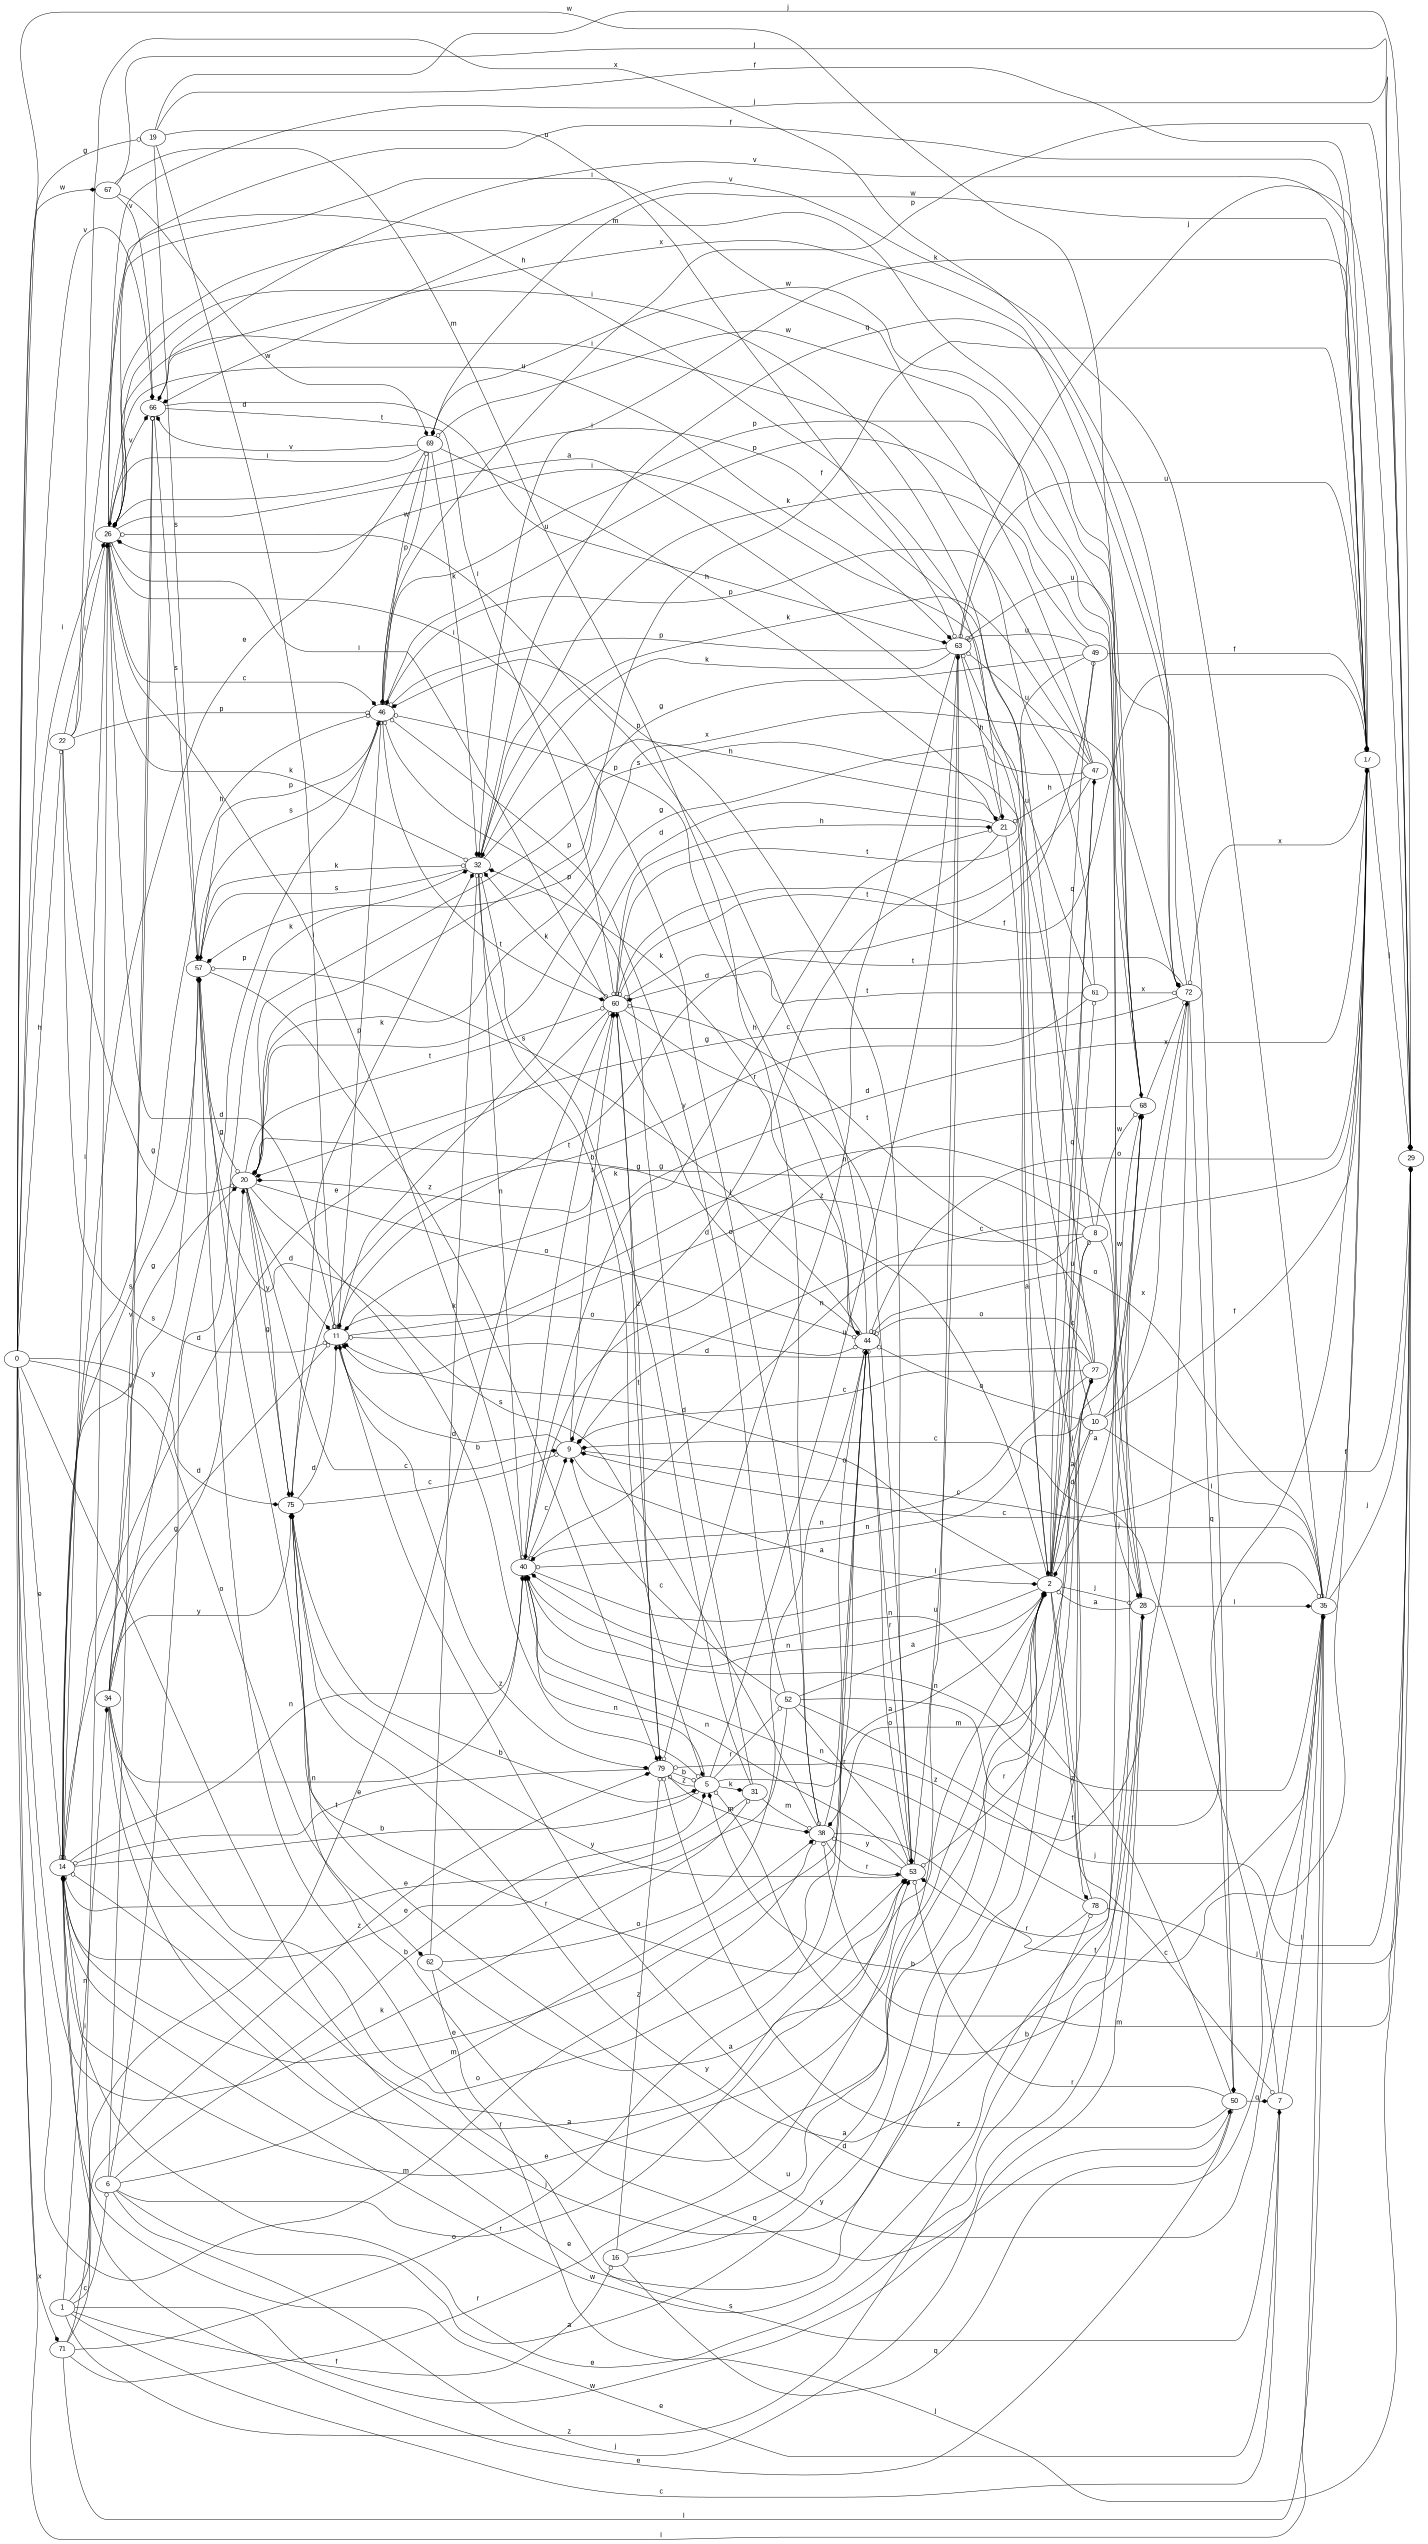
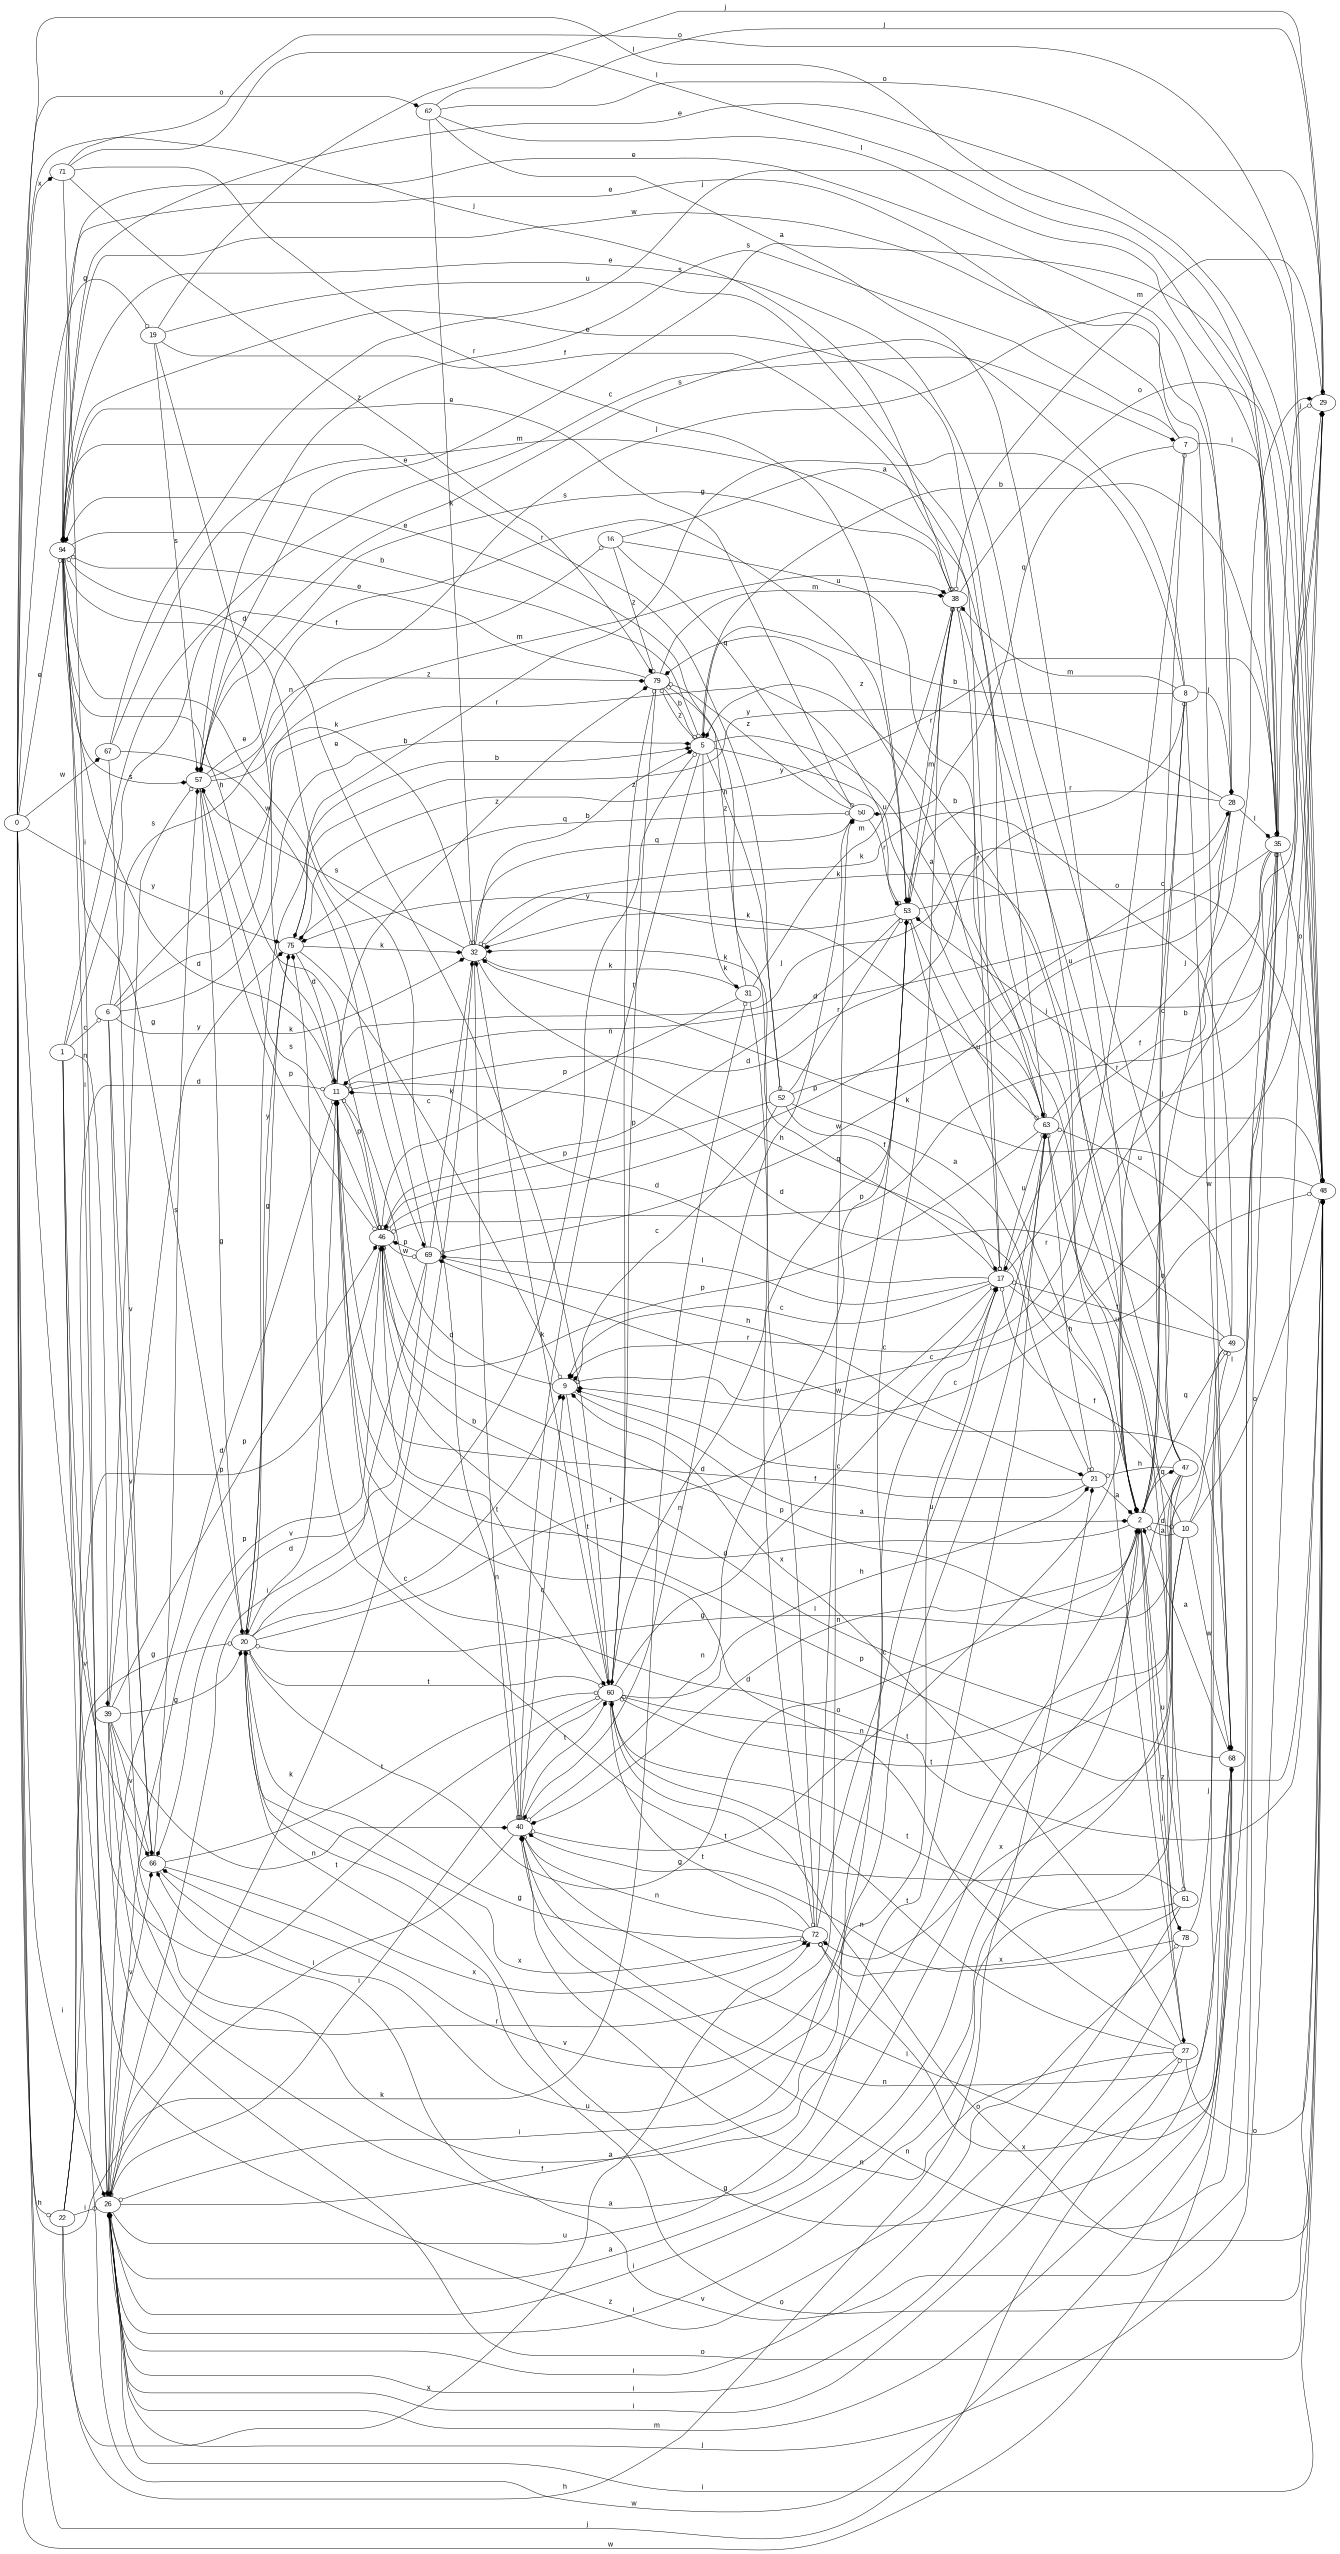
(1250, 49) -> (658, 243)
(913, 194) -> (703, 1261)
none -> (1084, 243)
(755, 424) -> (815, 1609)
none -> (896, 671)
(422, 673) -> (374, 1969)
(244, 679) -> (244, 1539)
(1031, 707) -> (1087, 1034)
(1253, 845) -> (764, 1440)
(684, 1106) -> (725, 1837)
(705, 1133) -> none
(838, 1182) -> (918, 802)
(765, 1211) -> (719, 1806)
(867, 1341) -> (1323, 1191)
(640, 1383) -> (624, 1188)
(1095, 1594) -> none
(1095, 1603) -> (1186, 1014)
(108, 1699) -> (108, 1715)
(1407, 1710) -> (1213, 1644)
(731, 1755) -> (725, 793)
(867, 1844) -> (931, 765)
(62, 1868) -> (62, 550)
(433, 2074) -> (587, 329)
(1254, 2101) -> (1015, 620)
(569, 2147) -> (557, 824)
(406, 2171) -> (474, 206)
